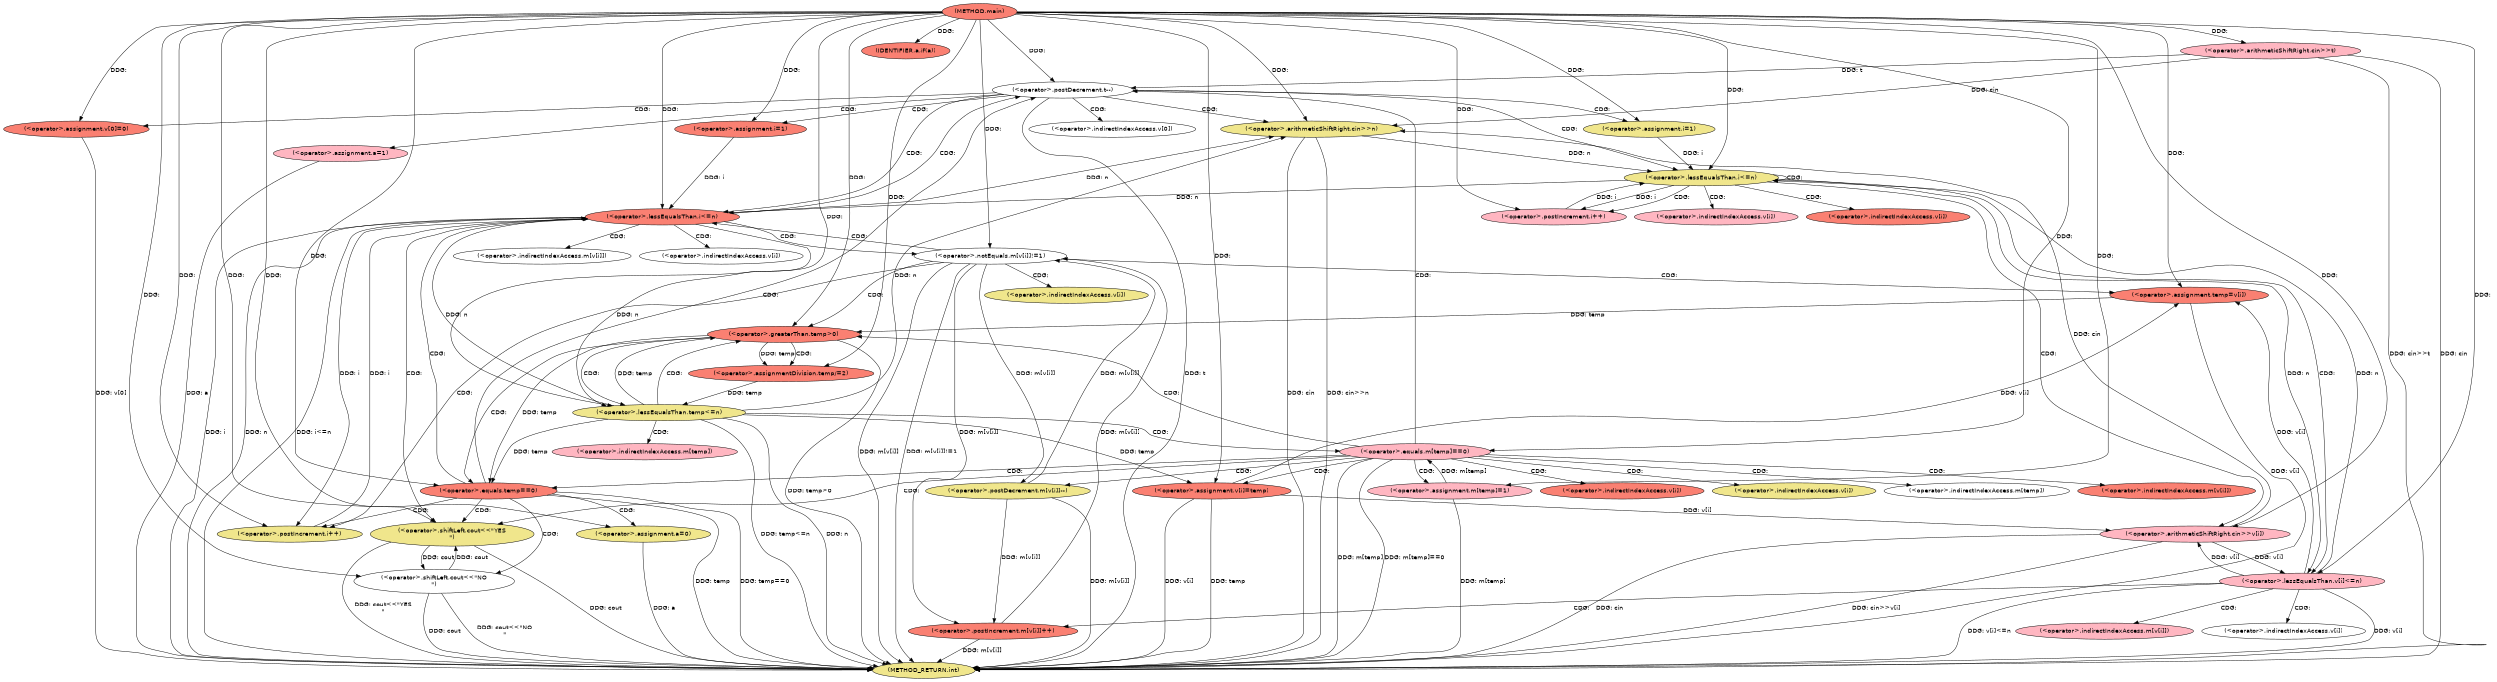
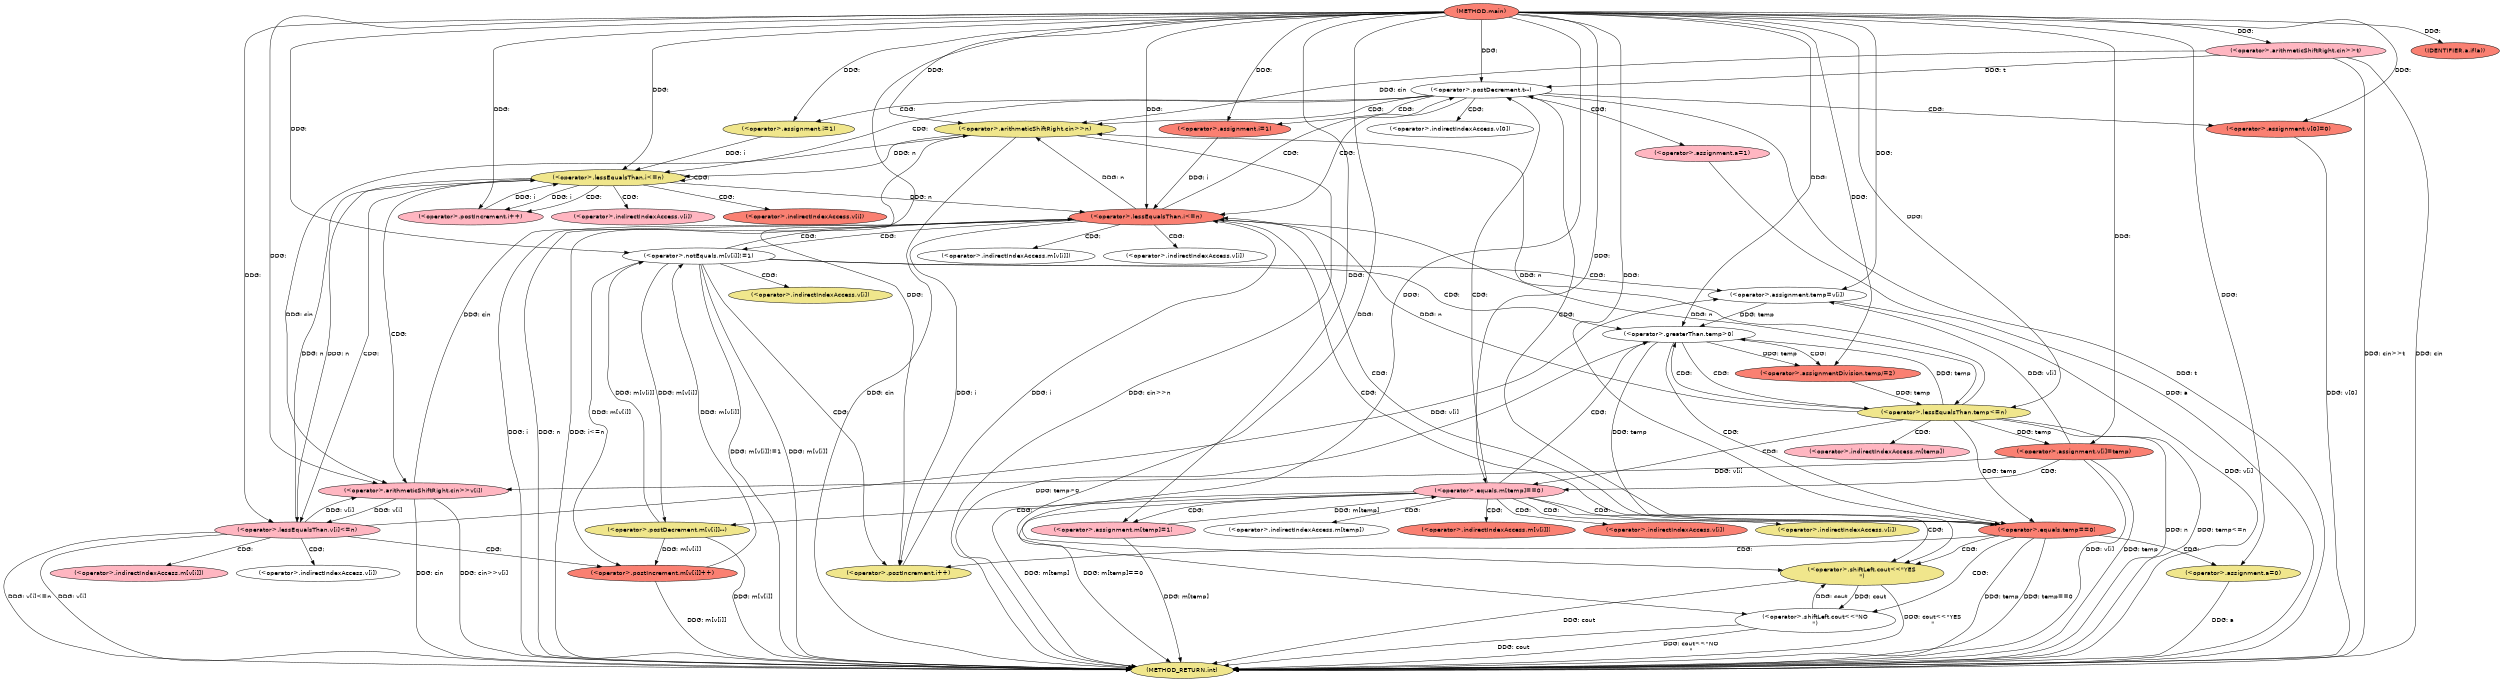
none -> (477, 166)
(2189, 295) -> (1787, 295)
(784, 334) -> (1679, 334)
(1309, 469) -> (1815, 485)
